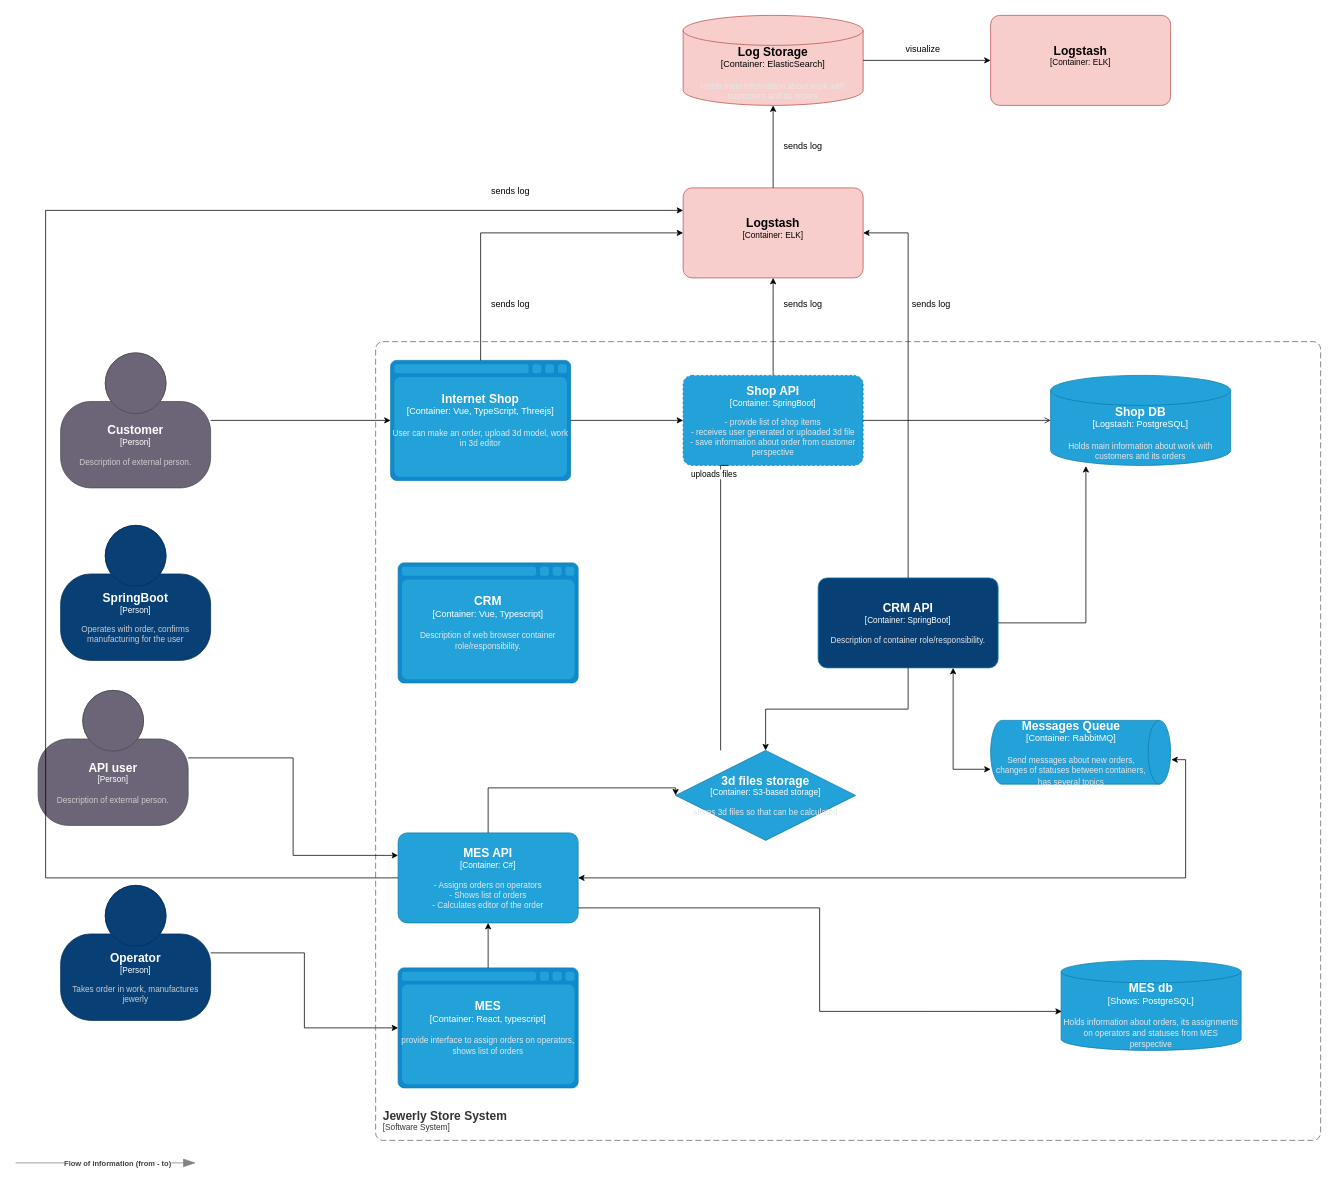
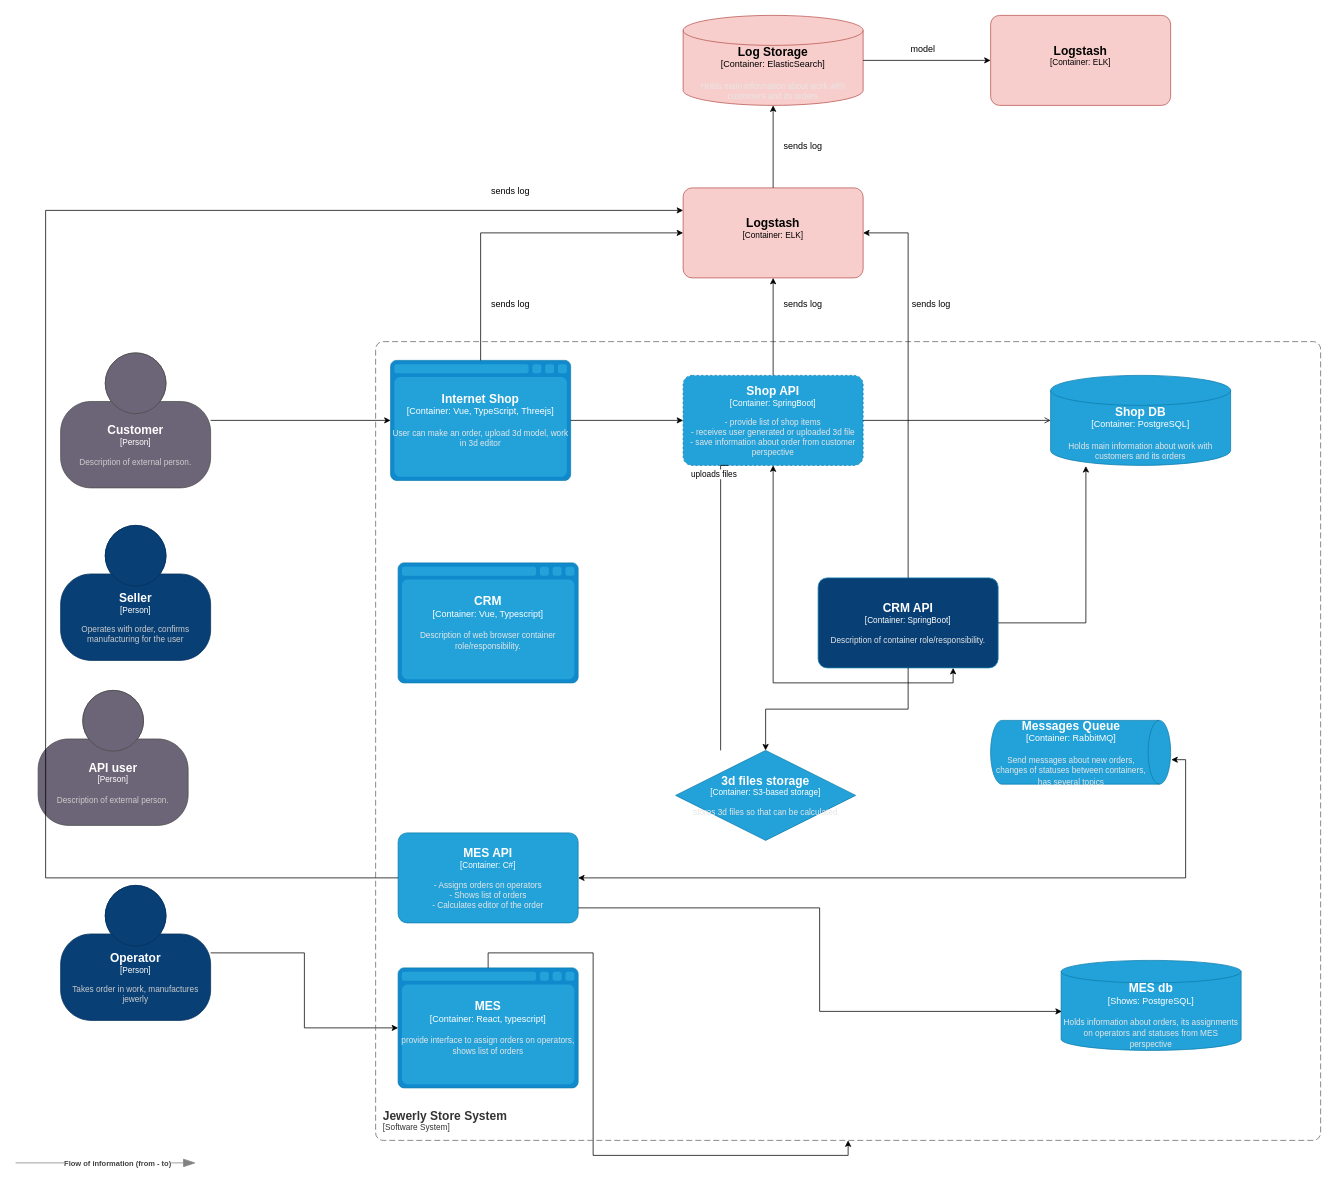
(923, 49) -> (923, 49)
(1140, 433) -> (1140, 433)
(135, 618) -> (135, 618)
(967, 769) -> (773, 683)
(674, 788) -> none
(341, 855) -> none
(488, 929) -> (724, 1155)
